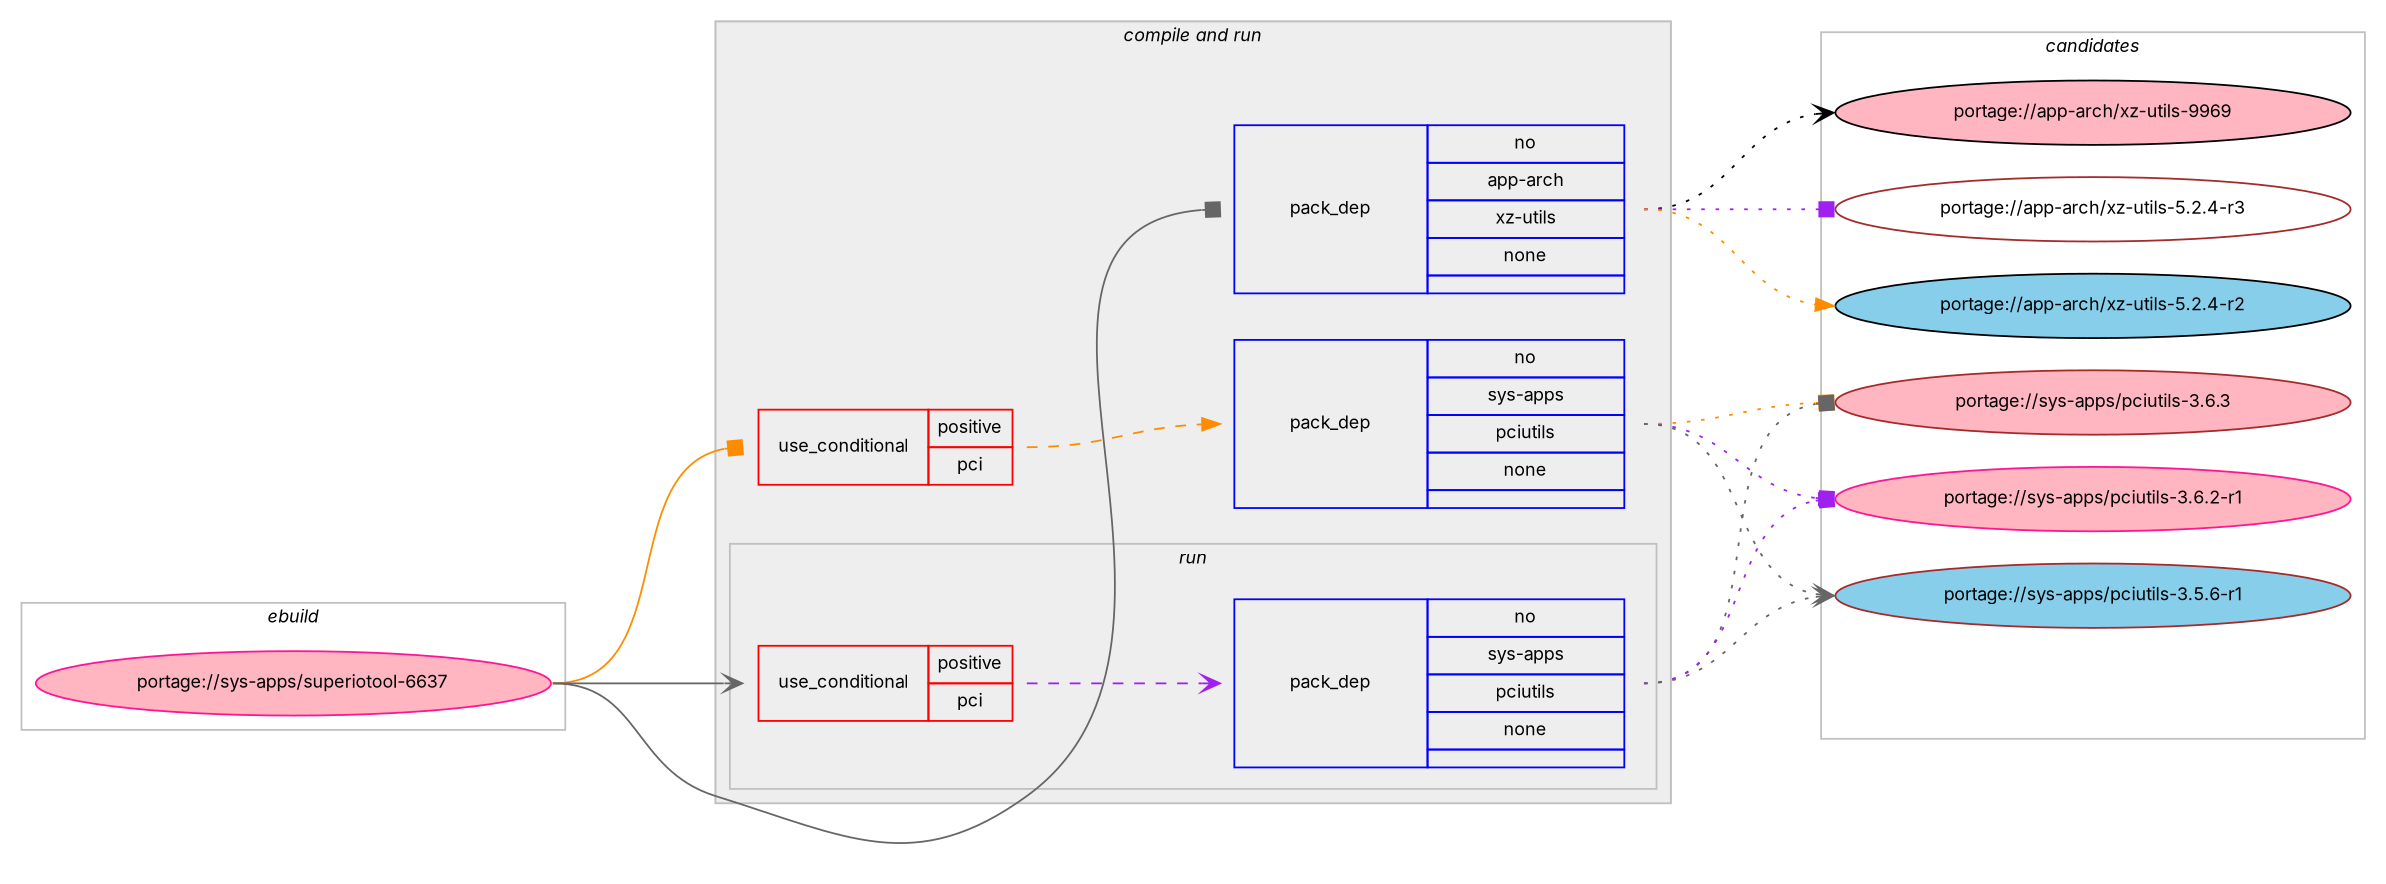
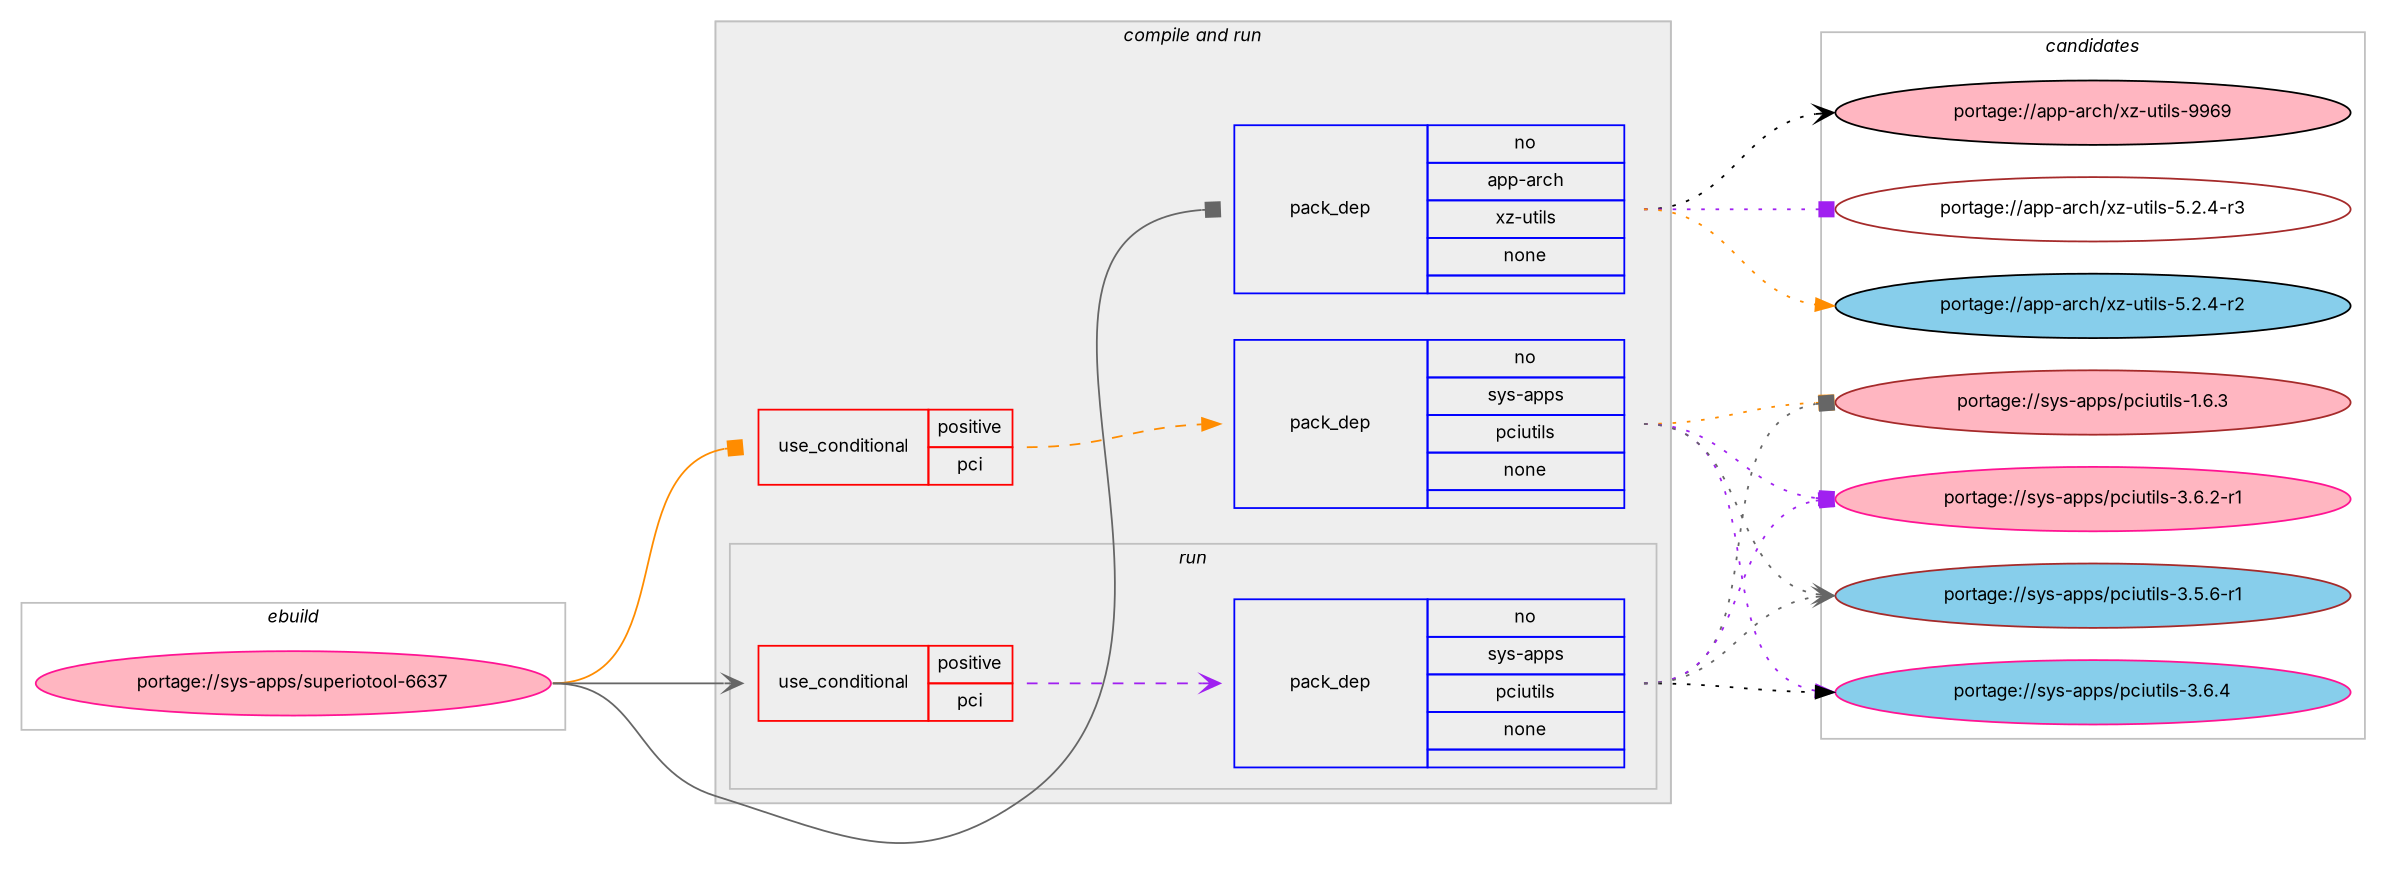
(2093, 402) -> (2093, 402)
none -> (2093, 692)
